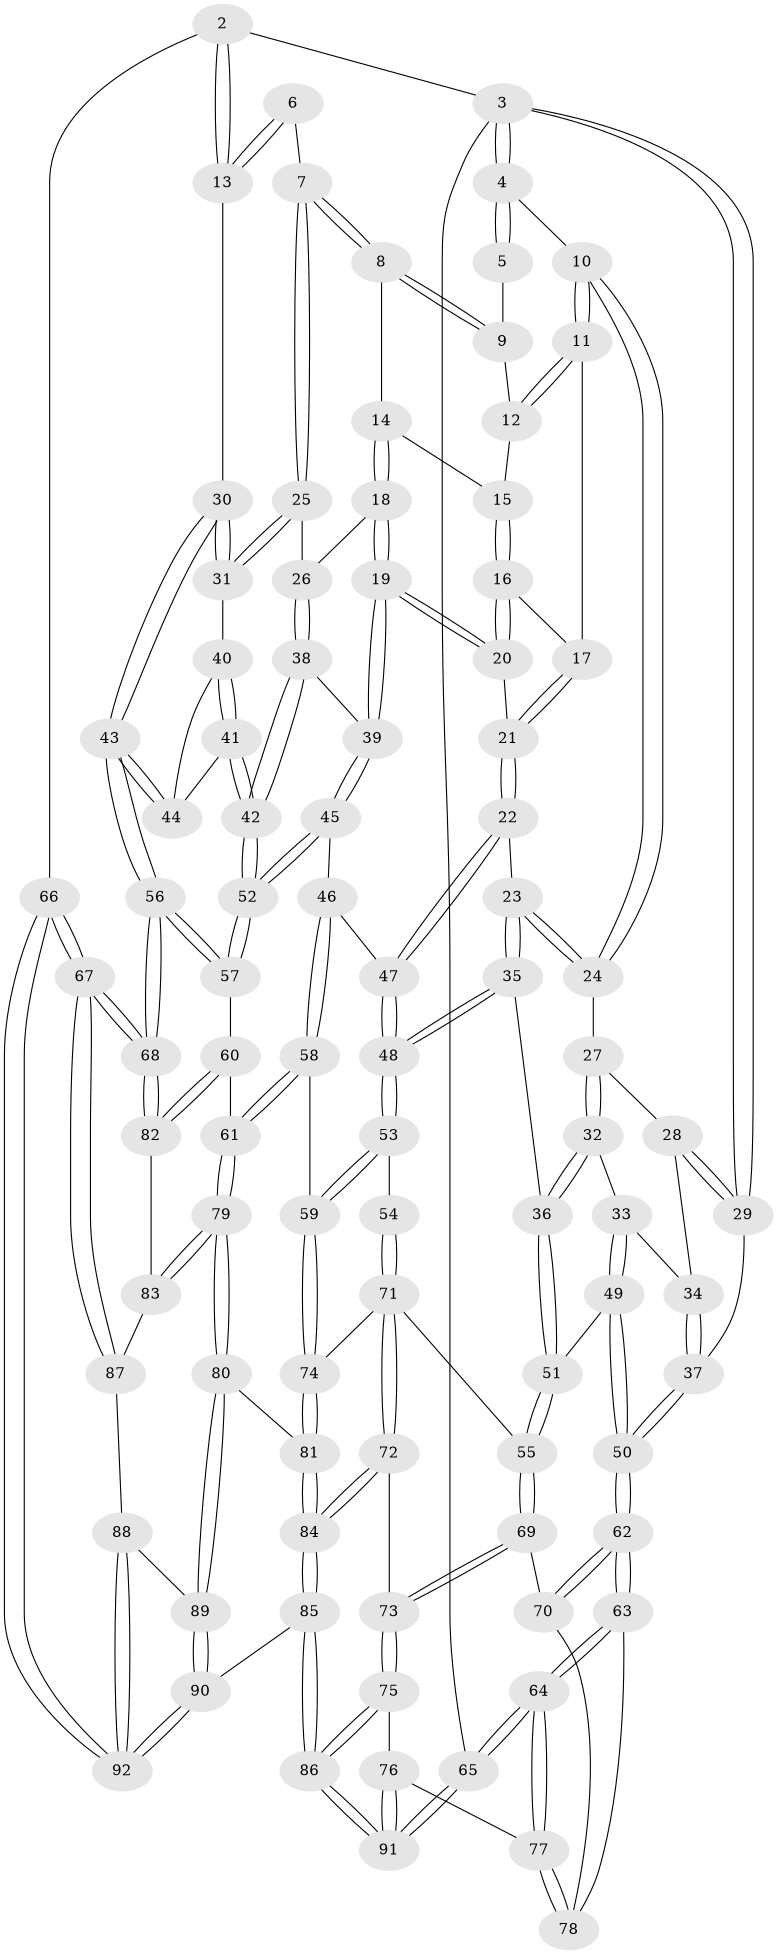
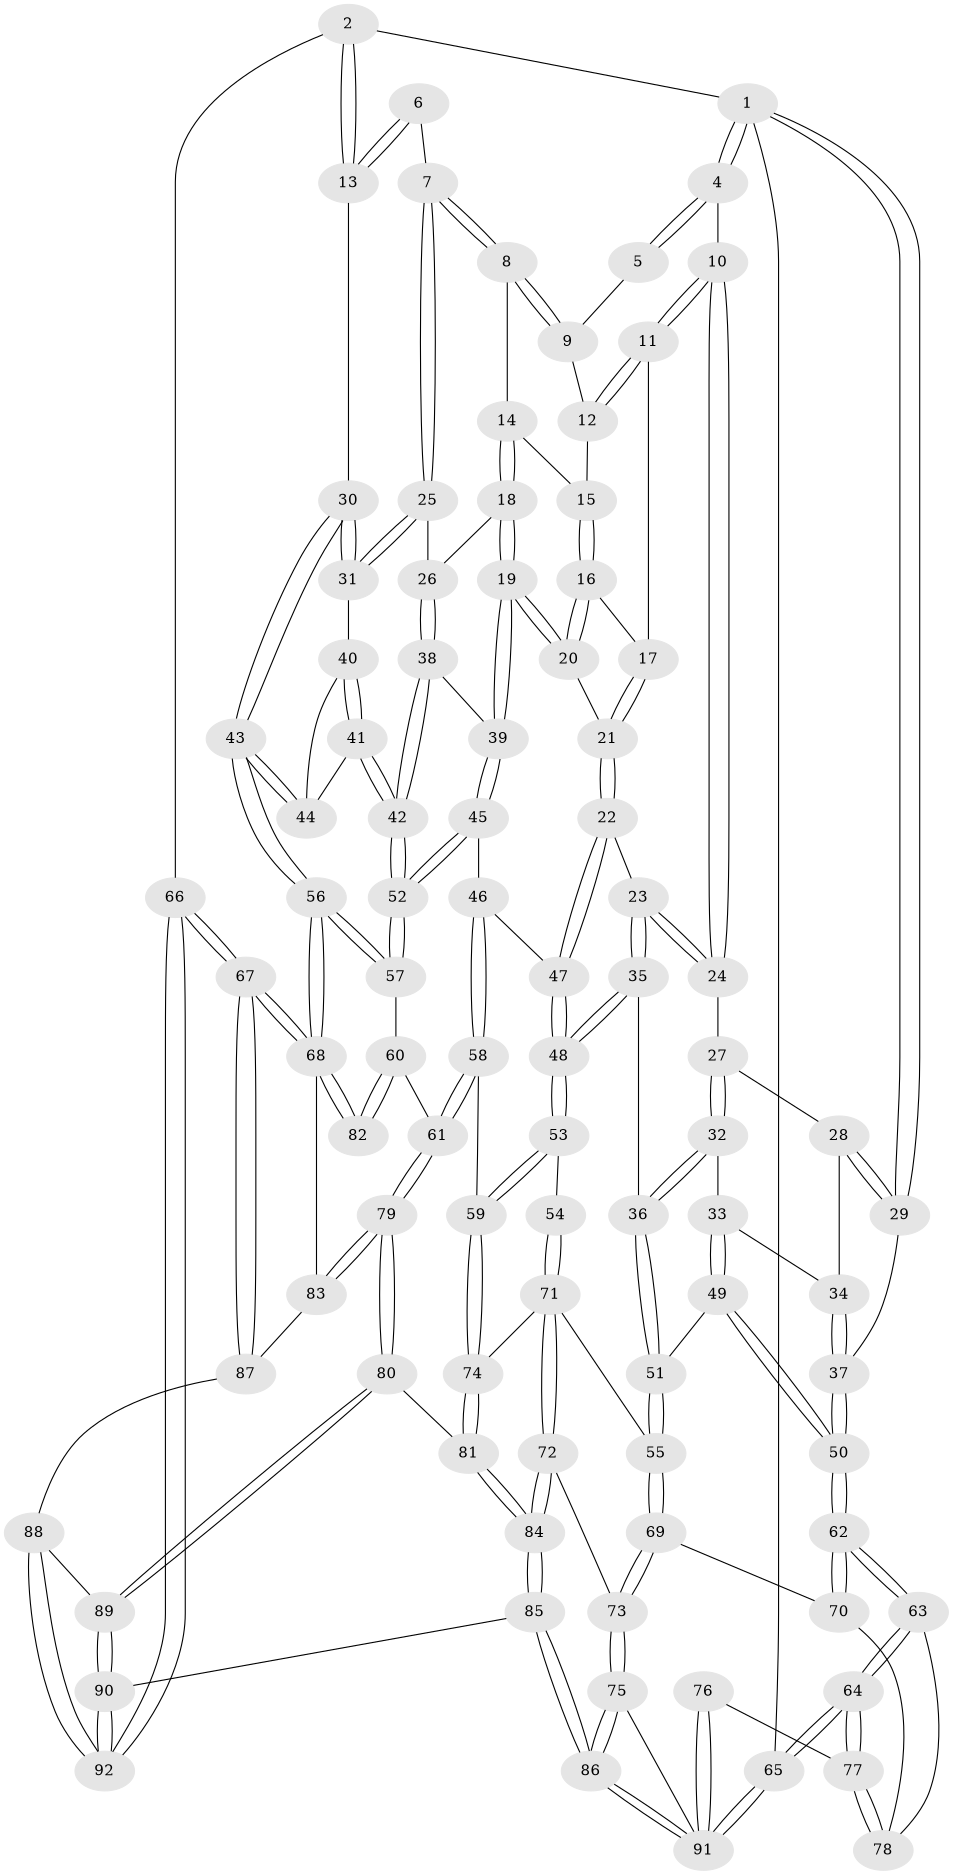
(503, 104) -> (748, 104)
(151, 1215) -> (316, 1176)
(389, 1731) -> (661, 1771)
